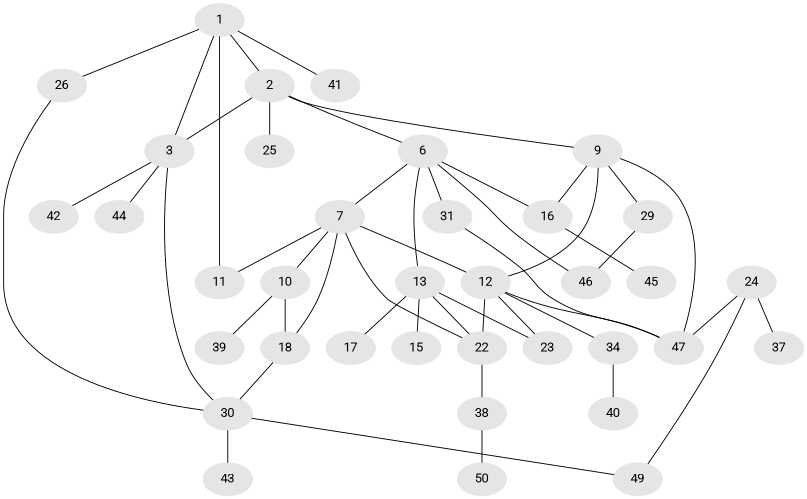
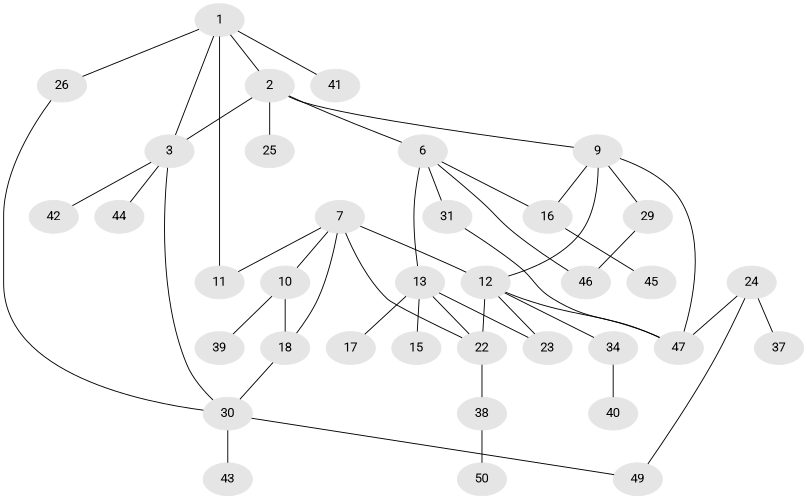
(381, 184) -> none
